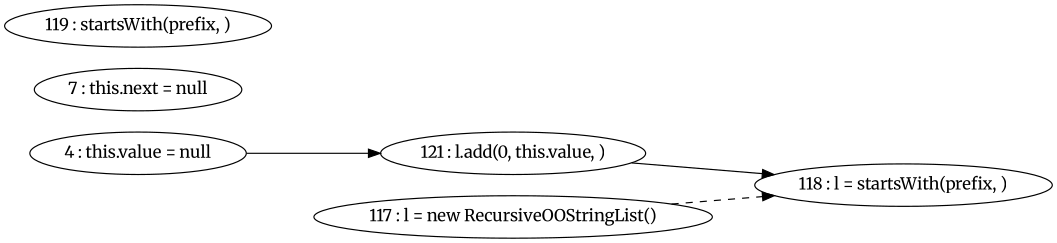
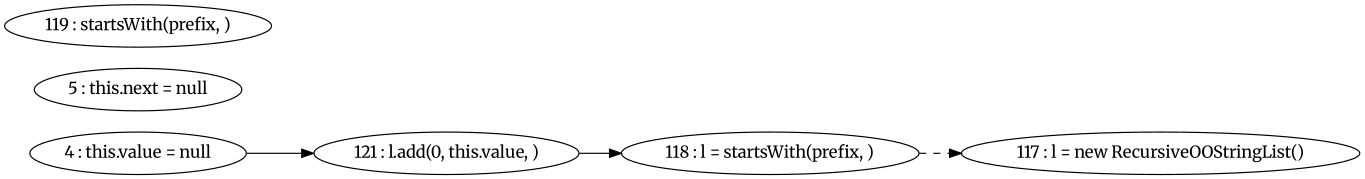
(138, 90) -> (138, 90)
(717, 200) -> (934, 153)
